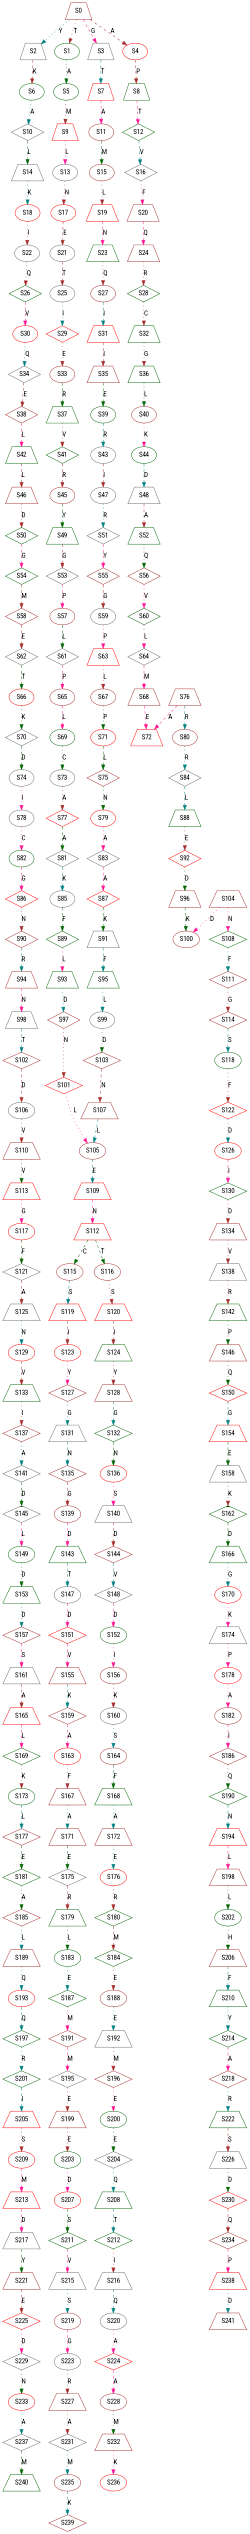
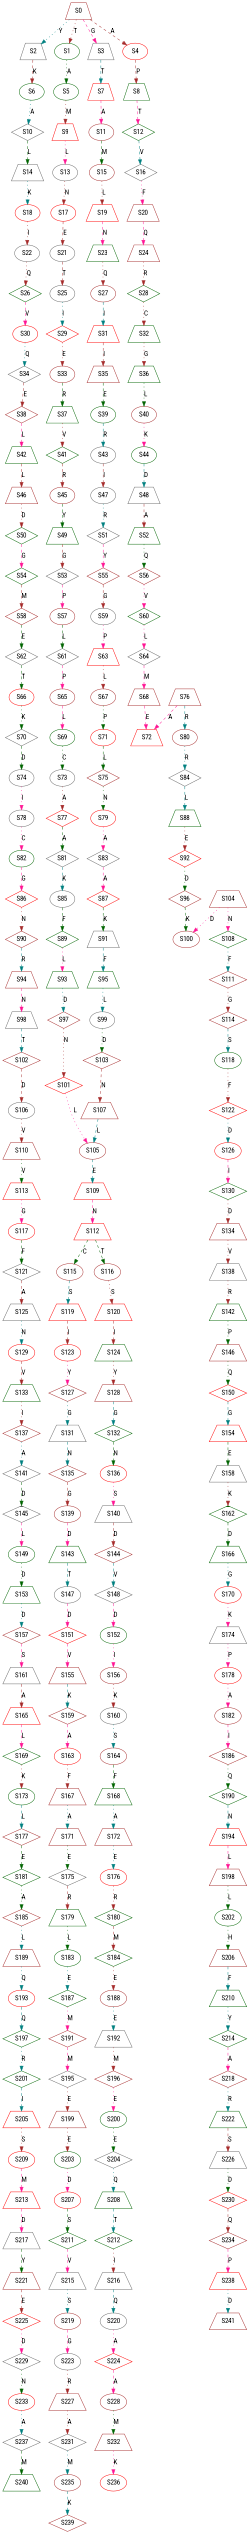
(22, 634) -> (22, 634)
(185, 899) -> (185, 899)
(67, 1855) -> (67, 1855)
